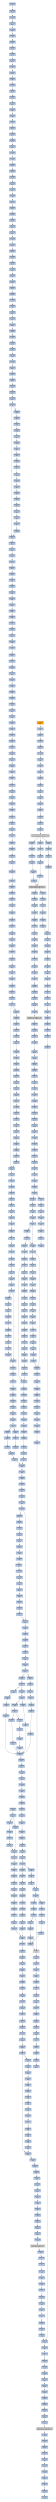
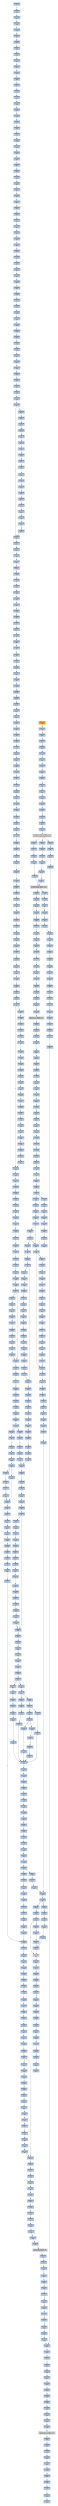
none -> (12, 1453)
